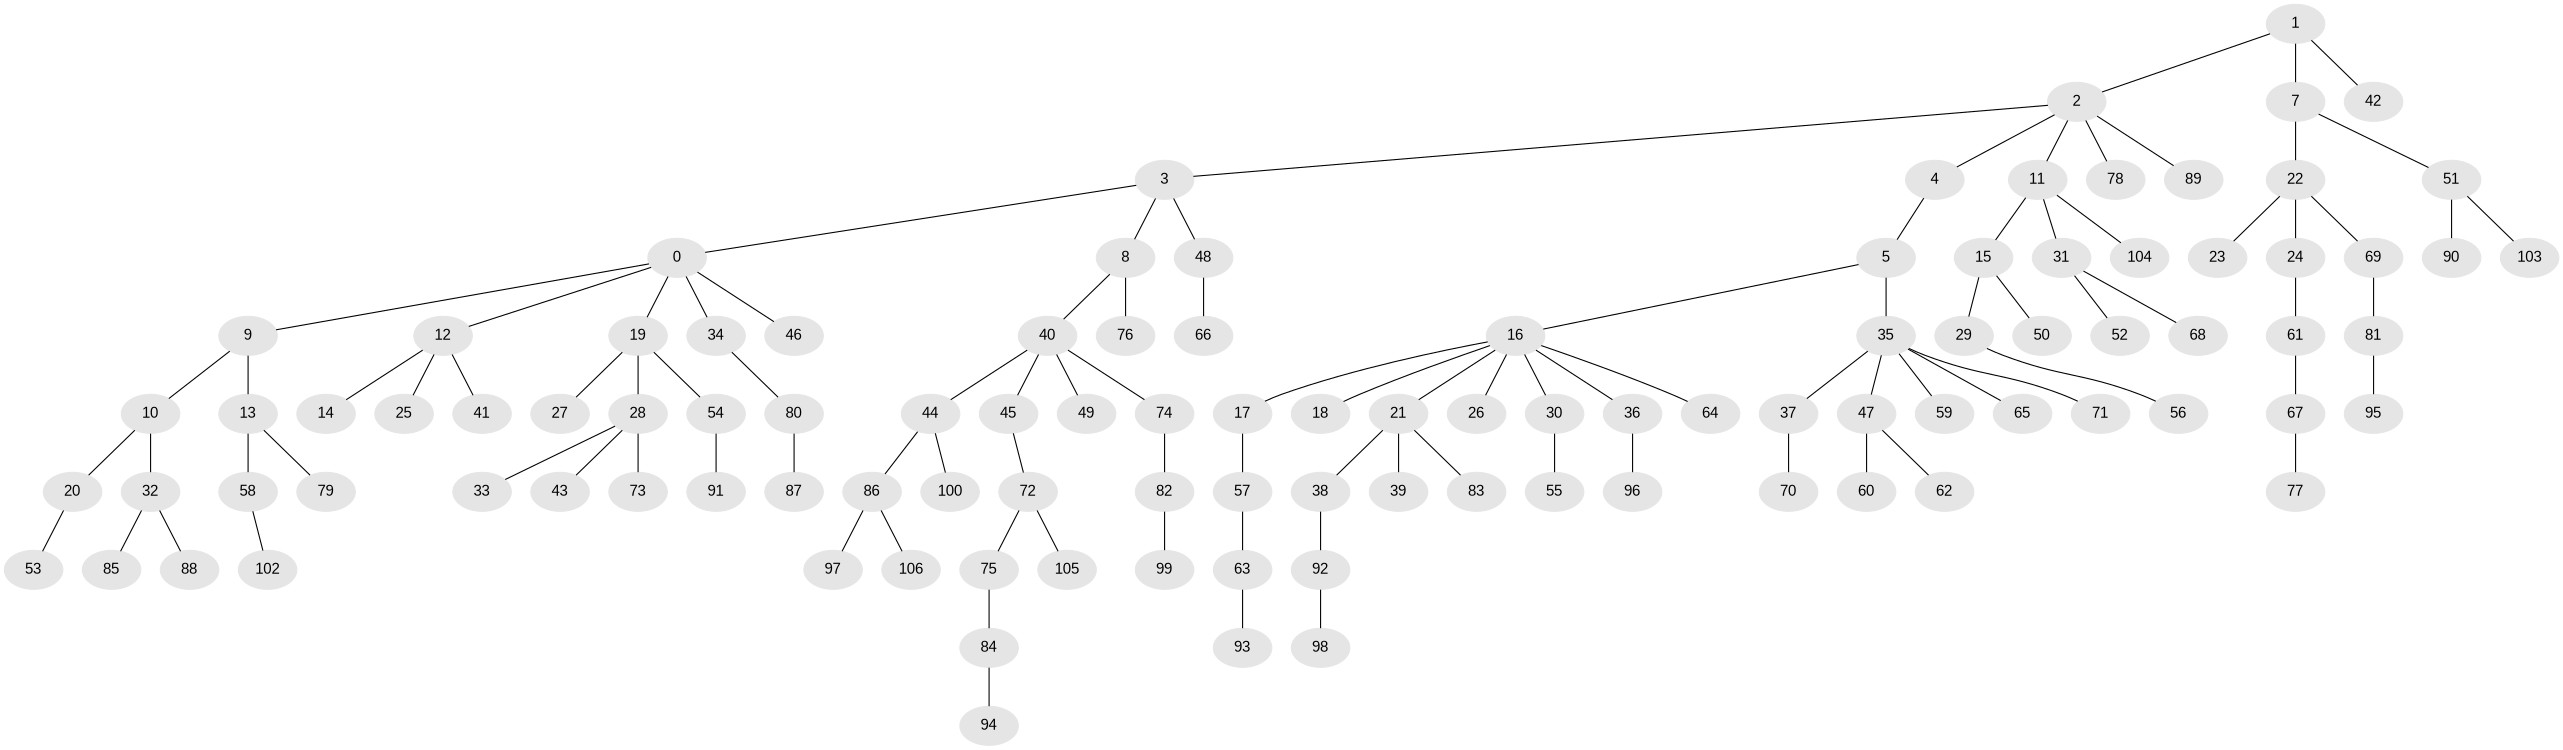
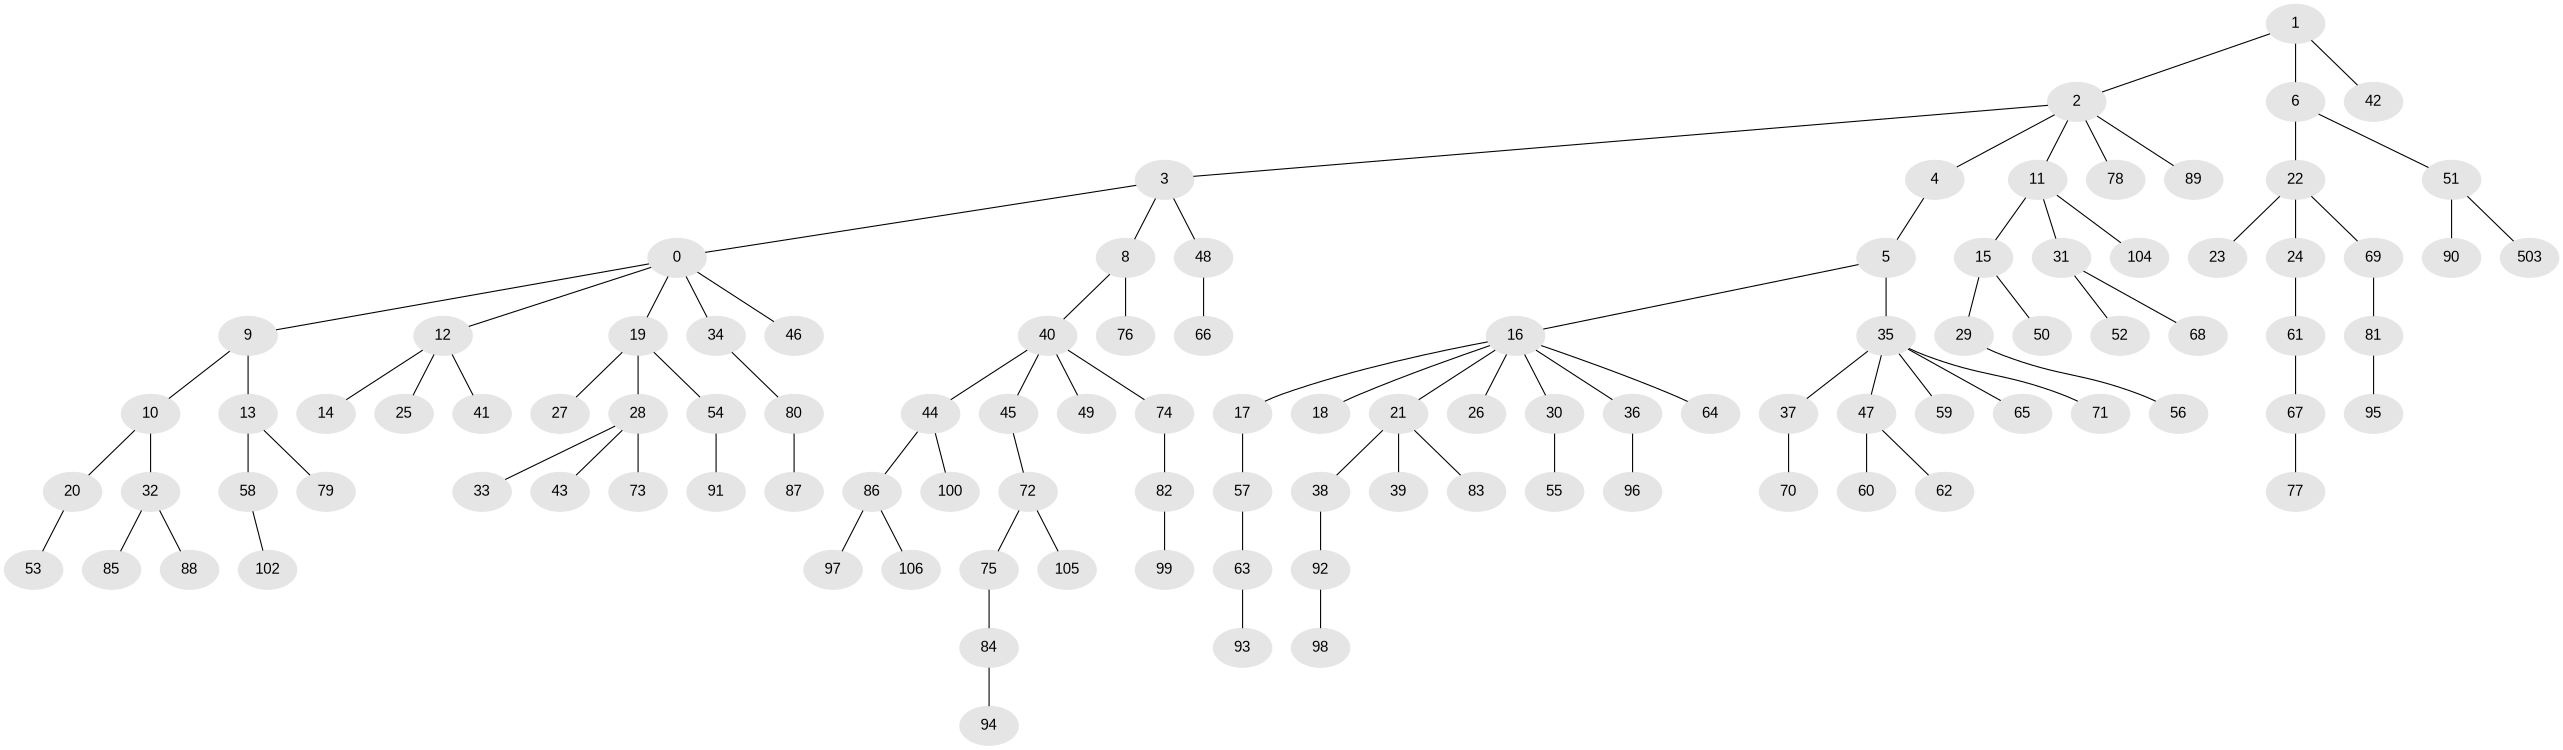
(2296, 102) -> (2296, 102)
(2530, 258) -> (2530, 258)
